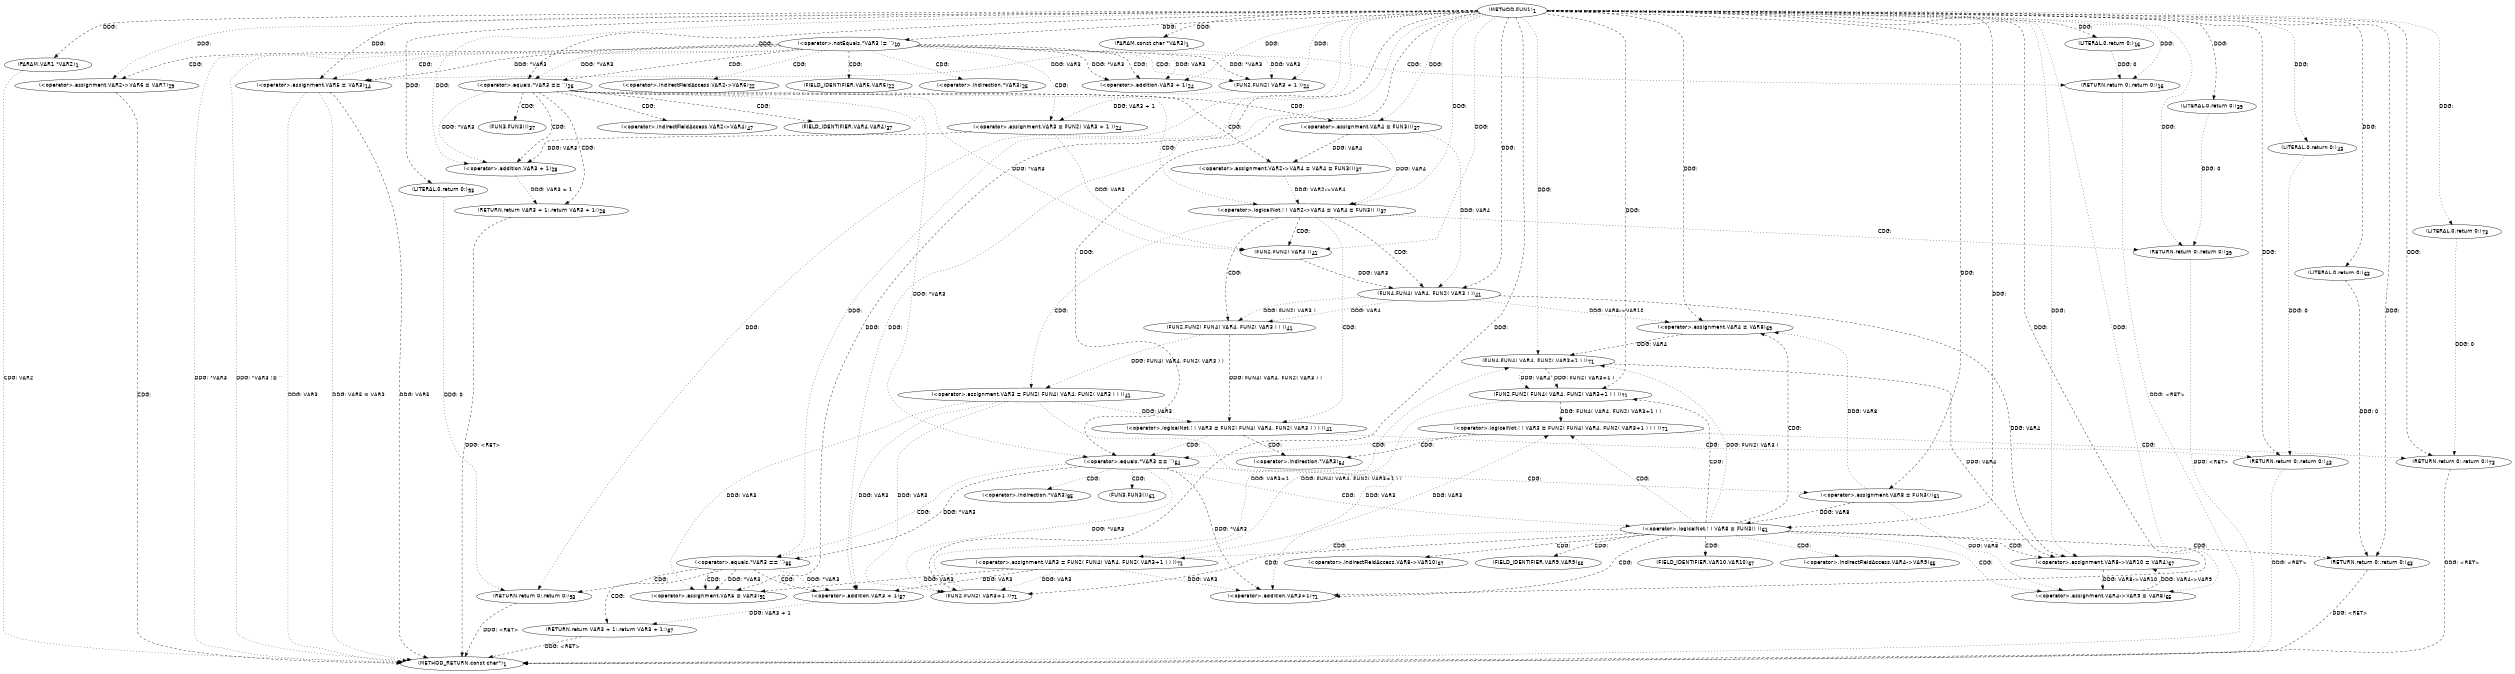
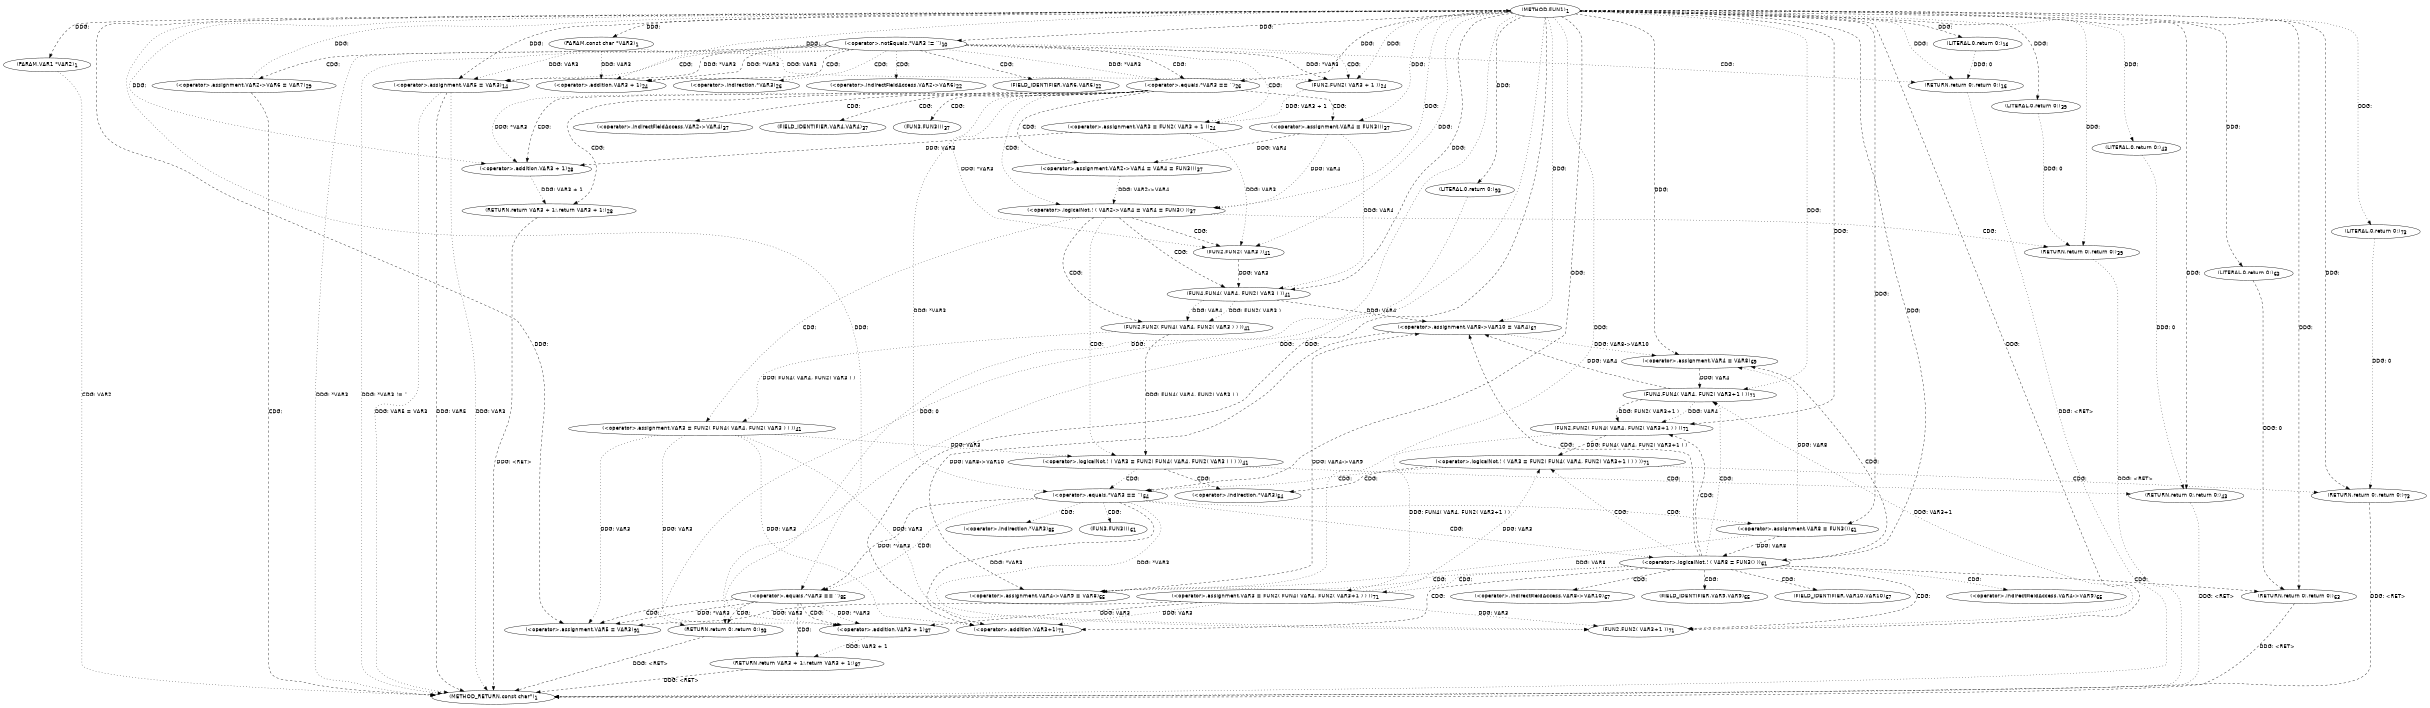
(791, 16) -> (682, 19)
(750, 127) -> (726, 127)
(1569, 311) -> (1578, 345)
(1752, 445) -> (1727, 479)
